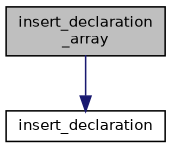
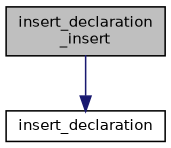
(86, 31) -> (86, 31)
